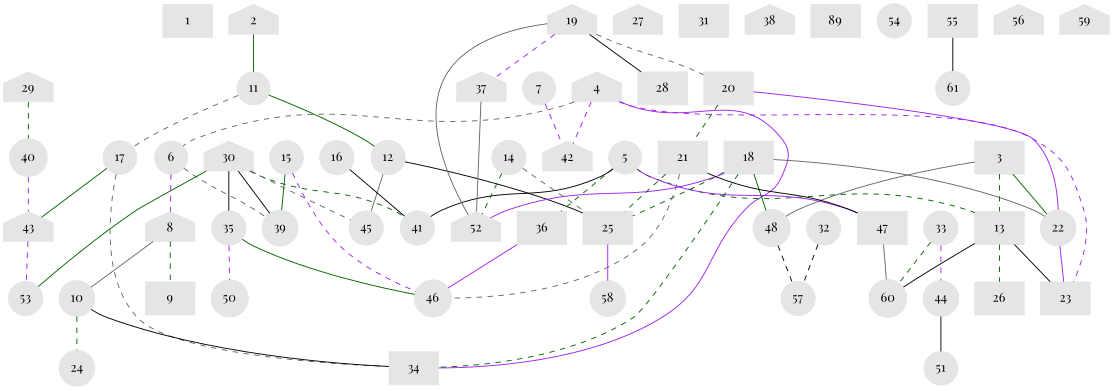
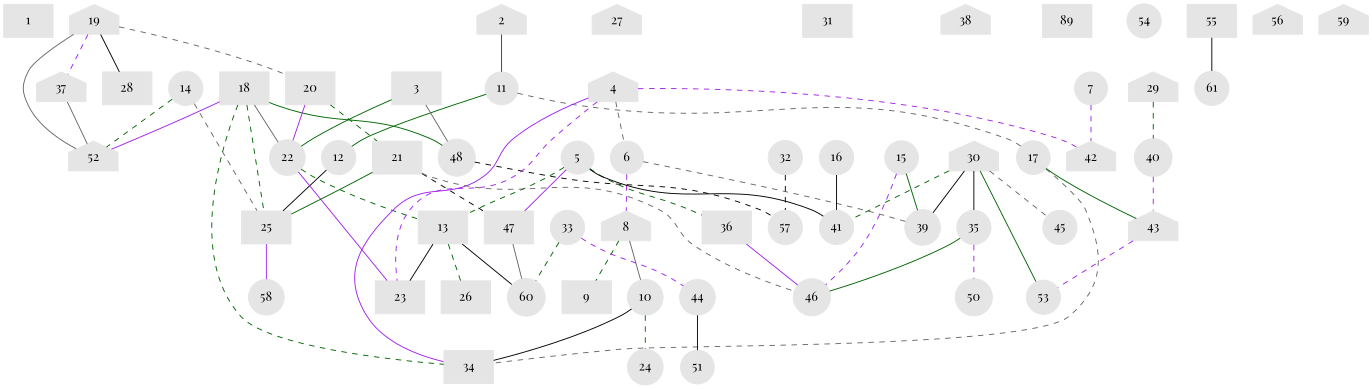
(379, 186) -> none
(752, 188) -> (456, 194)
(999, 192) -> (358, 197)
(639, 198) -> (332, 193)
